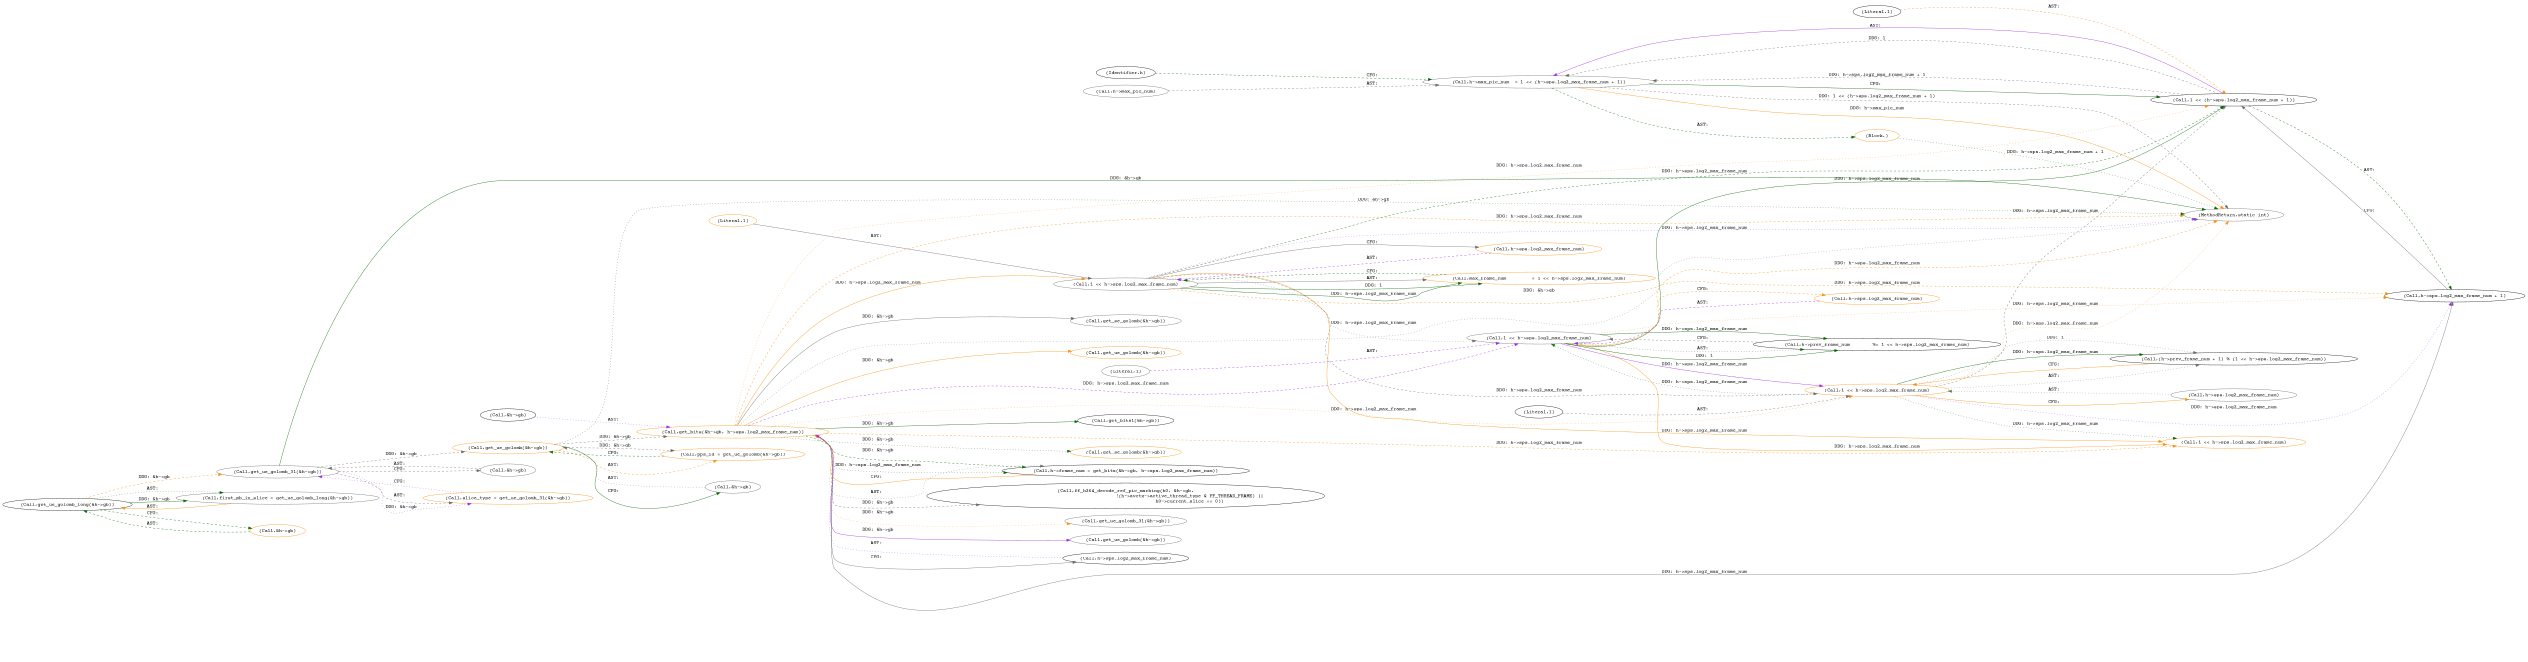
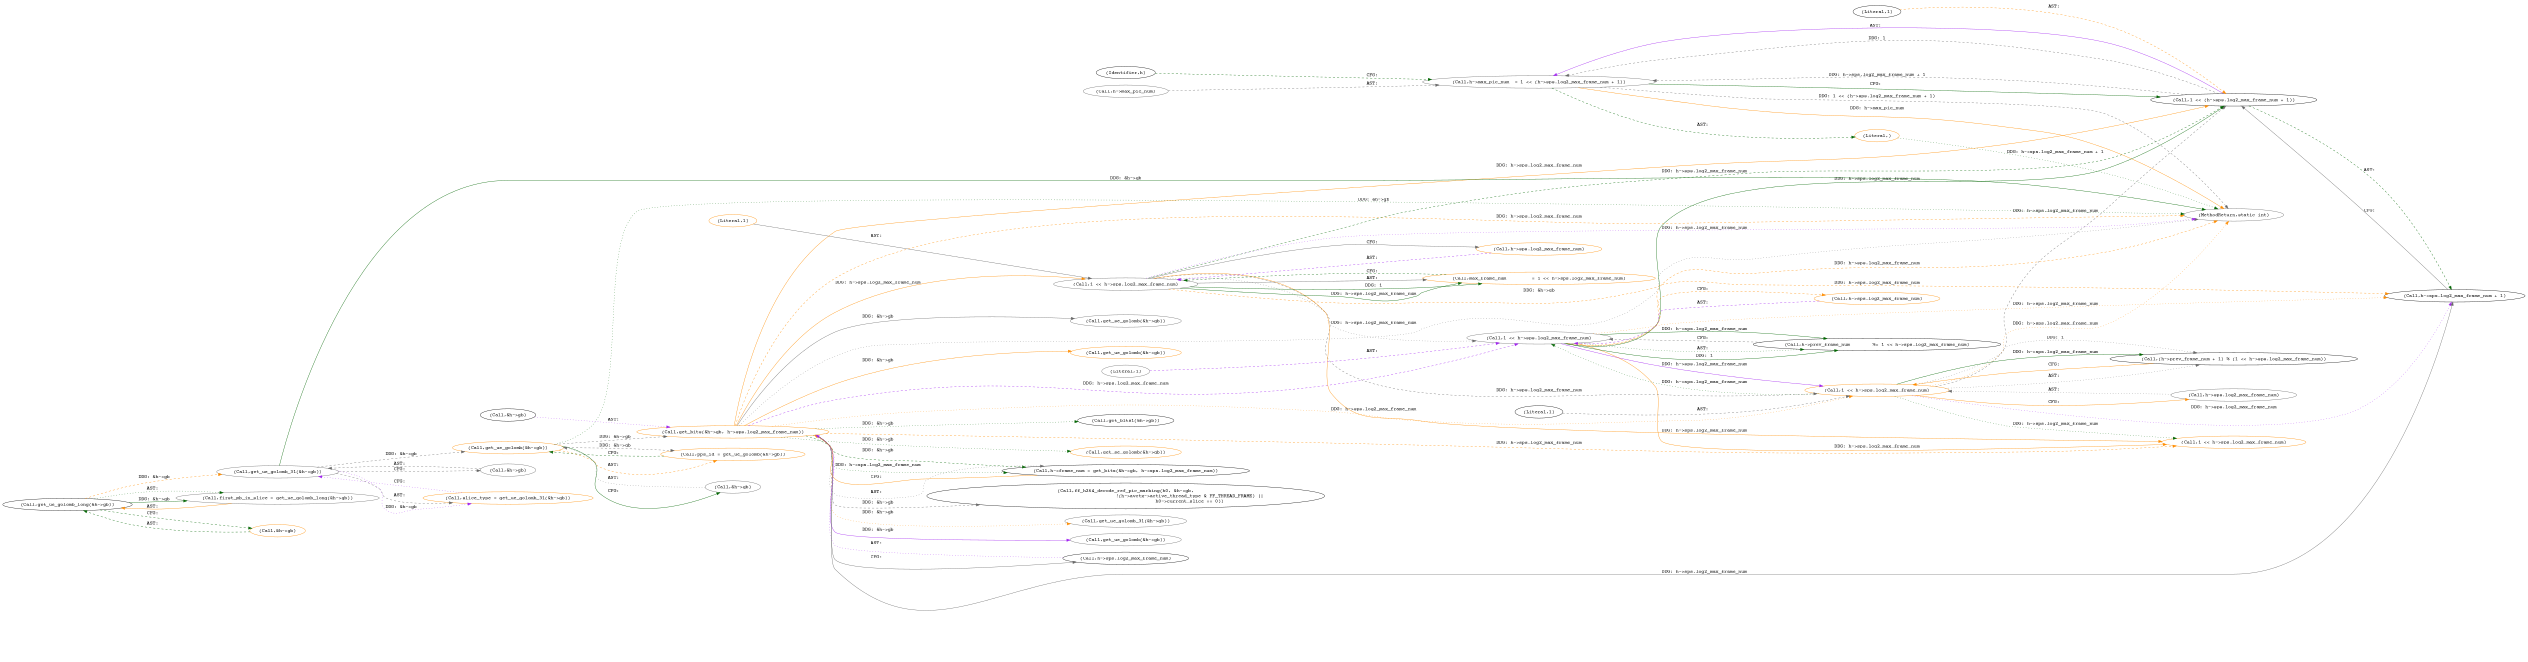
(1877, 136) -> (1877, 136)
(1409, 184) -> (1409, 184)
(945, 425) -> (945, 425)
